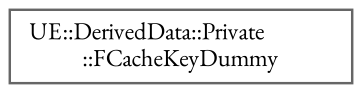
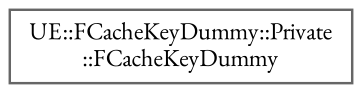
(181, 46) -> (181, 46)
